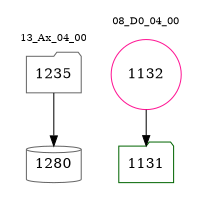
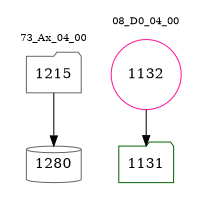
(54, 39) -> (54, 39)
(54, 75) -> (54, 75)
